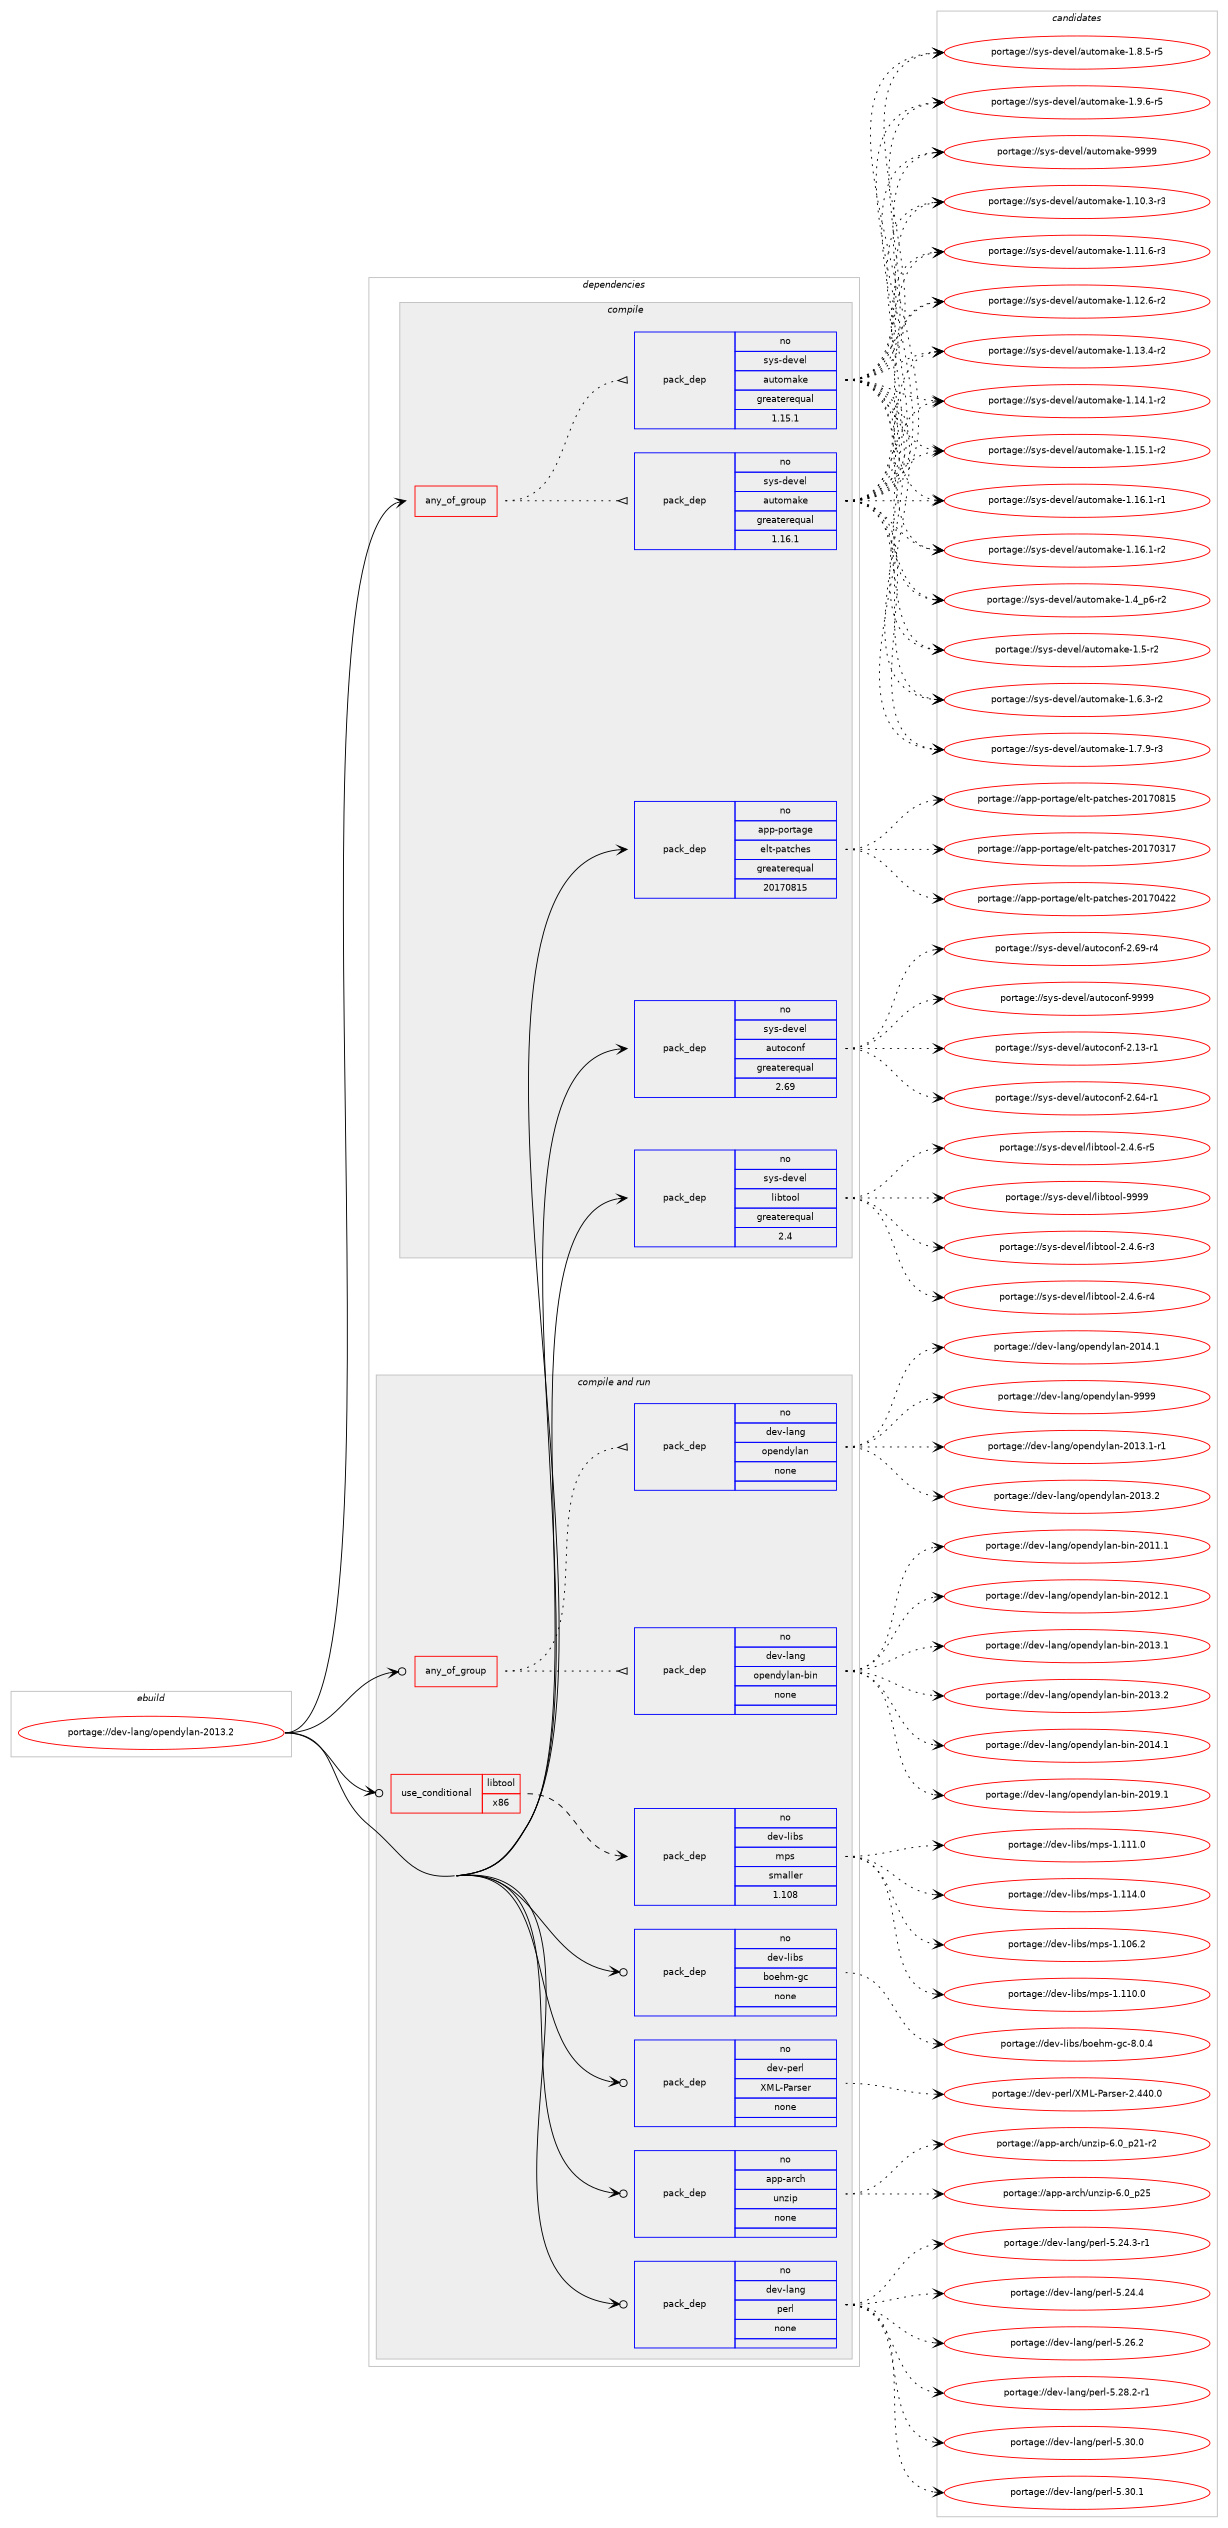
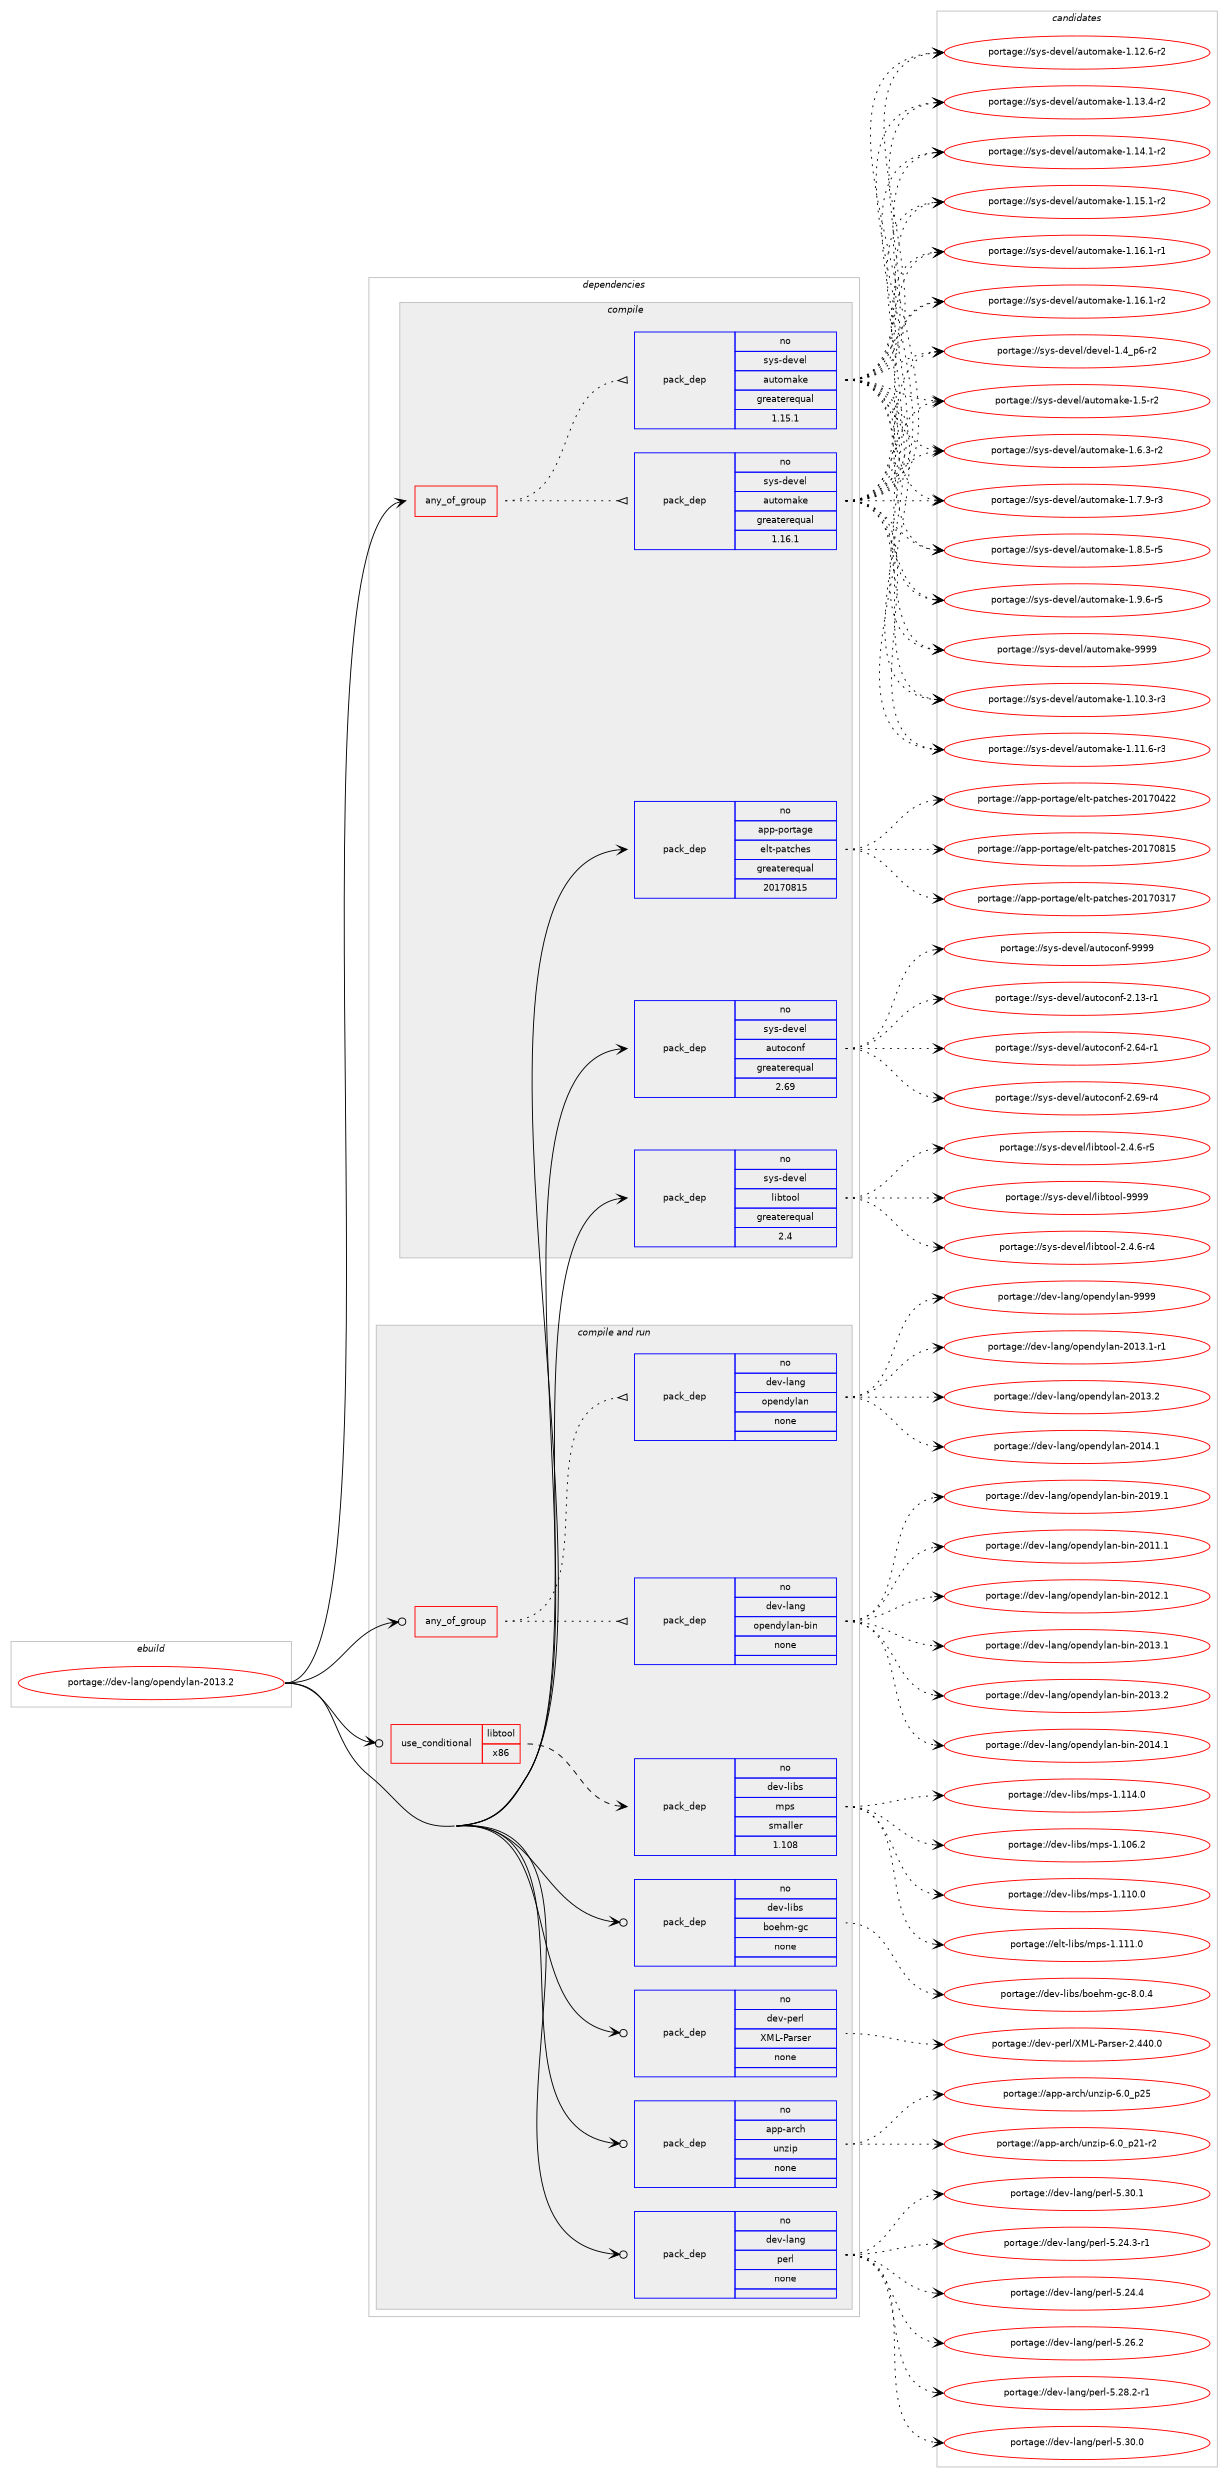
(1077, 600) -> (1077, 351)
(1077, 1248) -> none
(1077, 1845) -> (1077, 1945)
